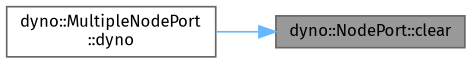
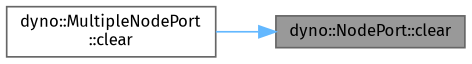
(111, 32) -> (111, 32)
